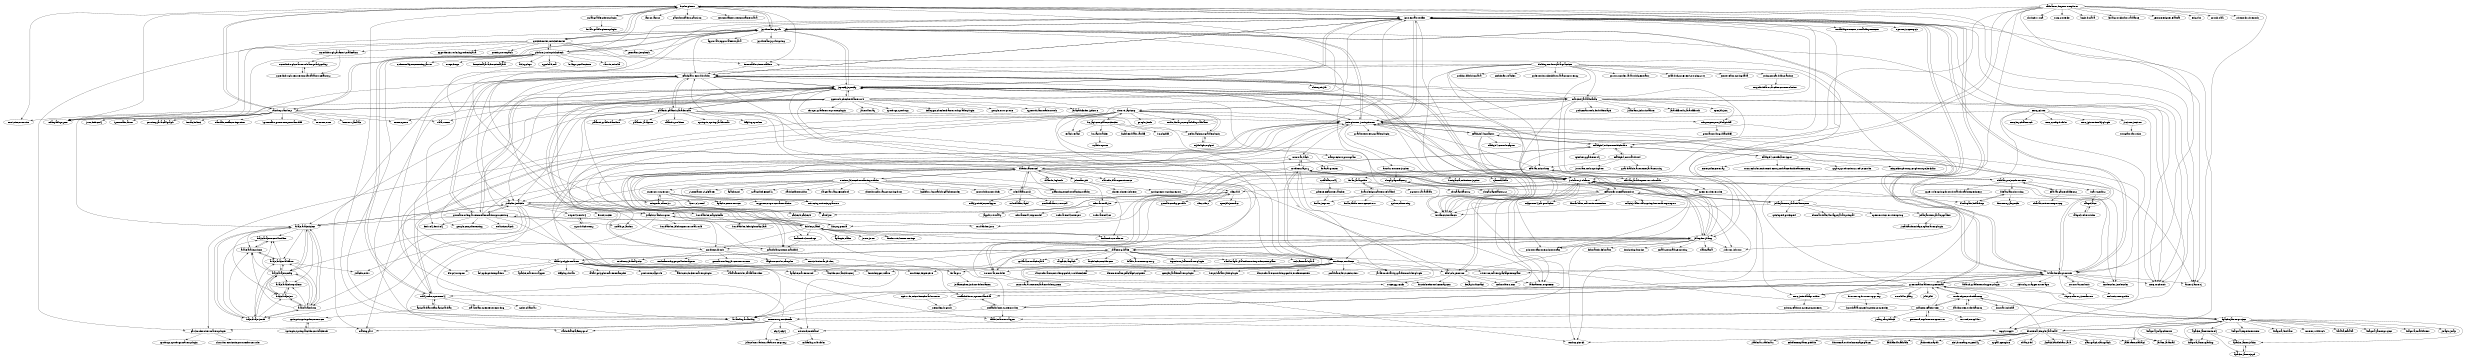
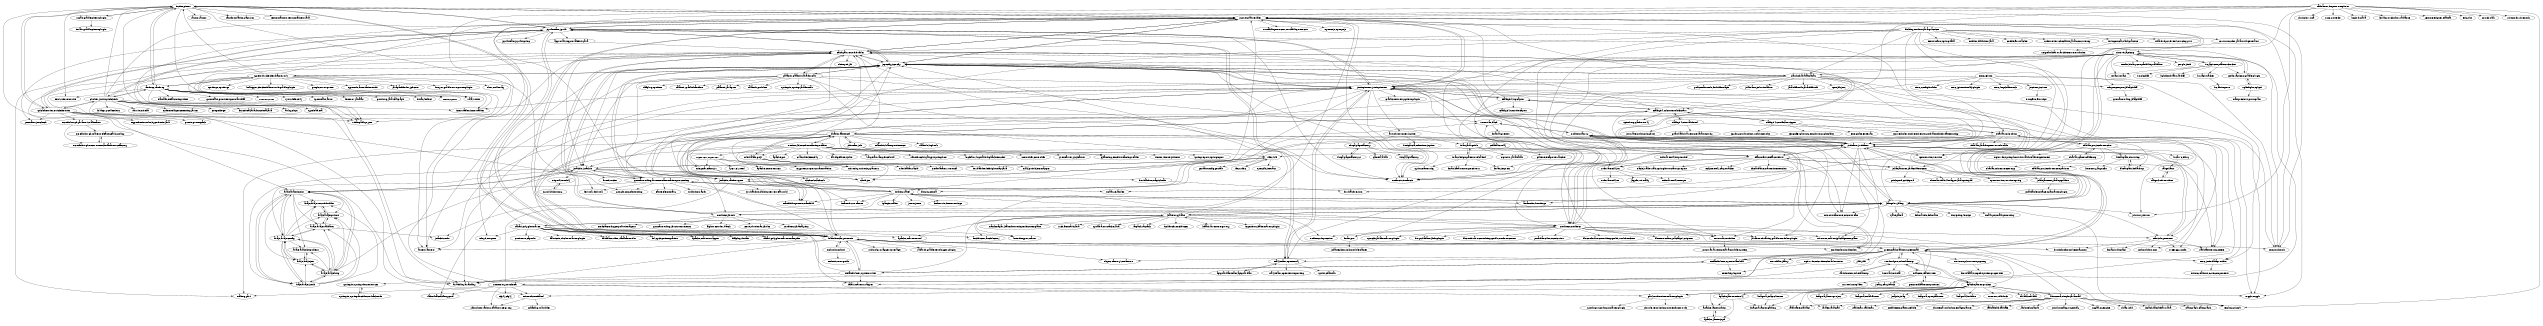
(700, 38) -> (712, 47)
(1354, 105) -> (2161, 49)
(868, 111) -> (496, 87)
(1372, 134) -> (1403, 99)
(472, 137) -> none
none -> (1685, 151)
none -> (2050, 169)
(1450, 174) -> (1370, 151)
(626, 182) -> (1539, 172)
none -> (666, 192)
(660, 198) -> (786, 175)
(1068, 209) -> (1650, 161)
(729, 221) -> (867, 164)
(795, 244) -> (854, 197)
(780, 261) -> (719, 227)
(2079, 285) -> (836, 250)
(1928, 319) -> (1924, 285)
(2246, 331) -> (1931, 296)
